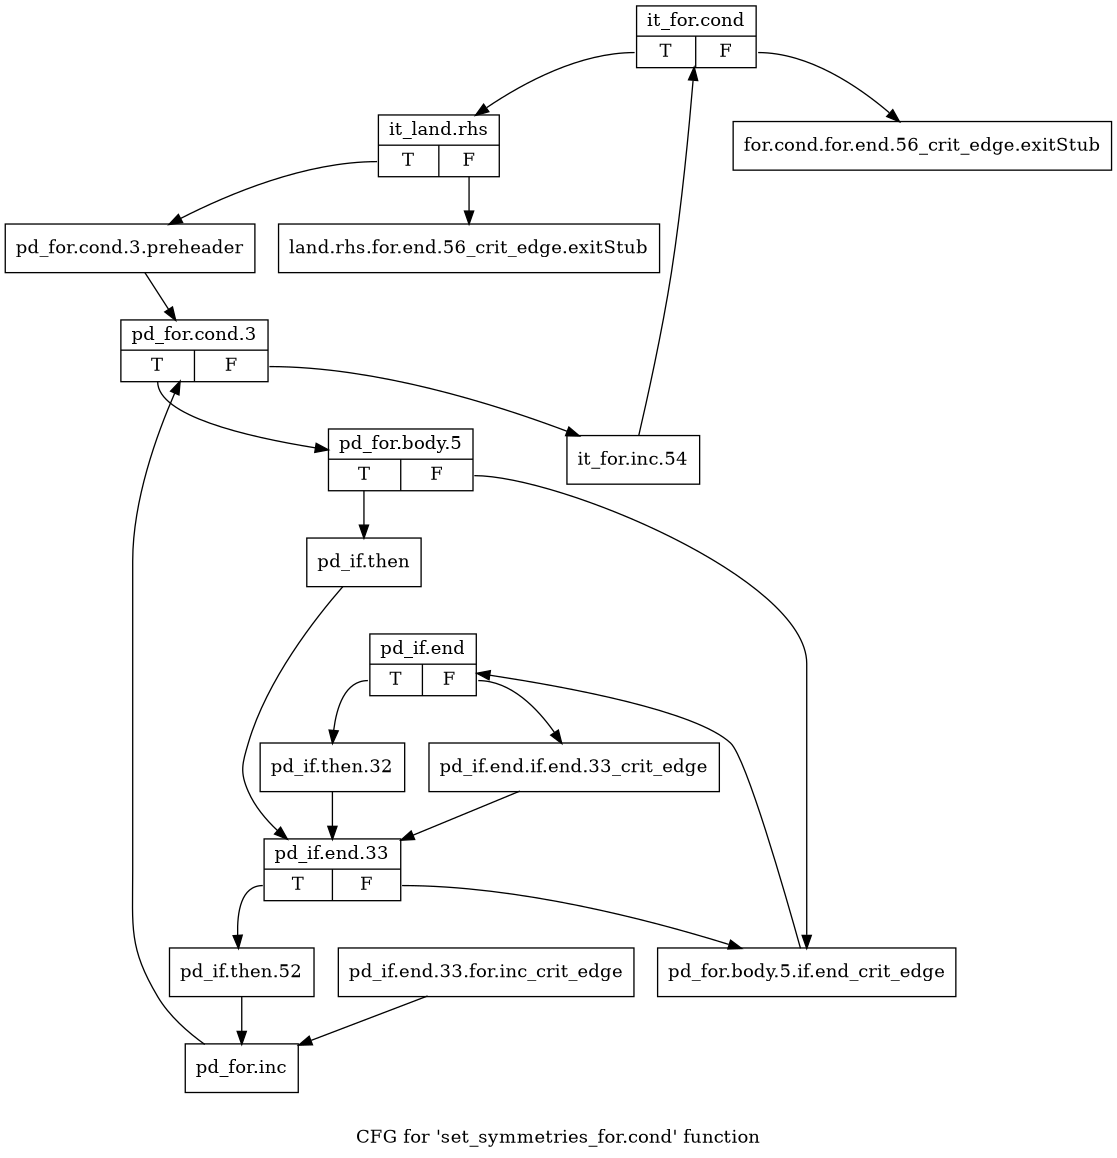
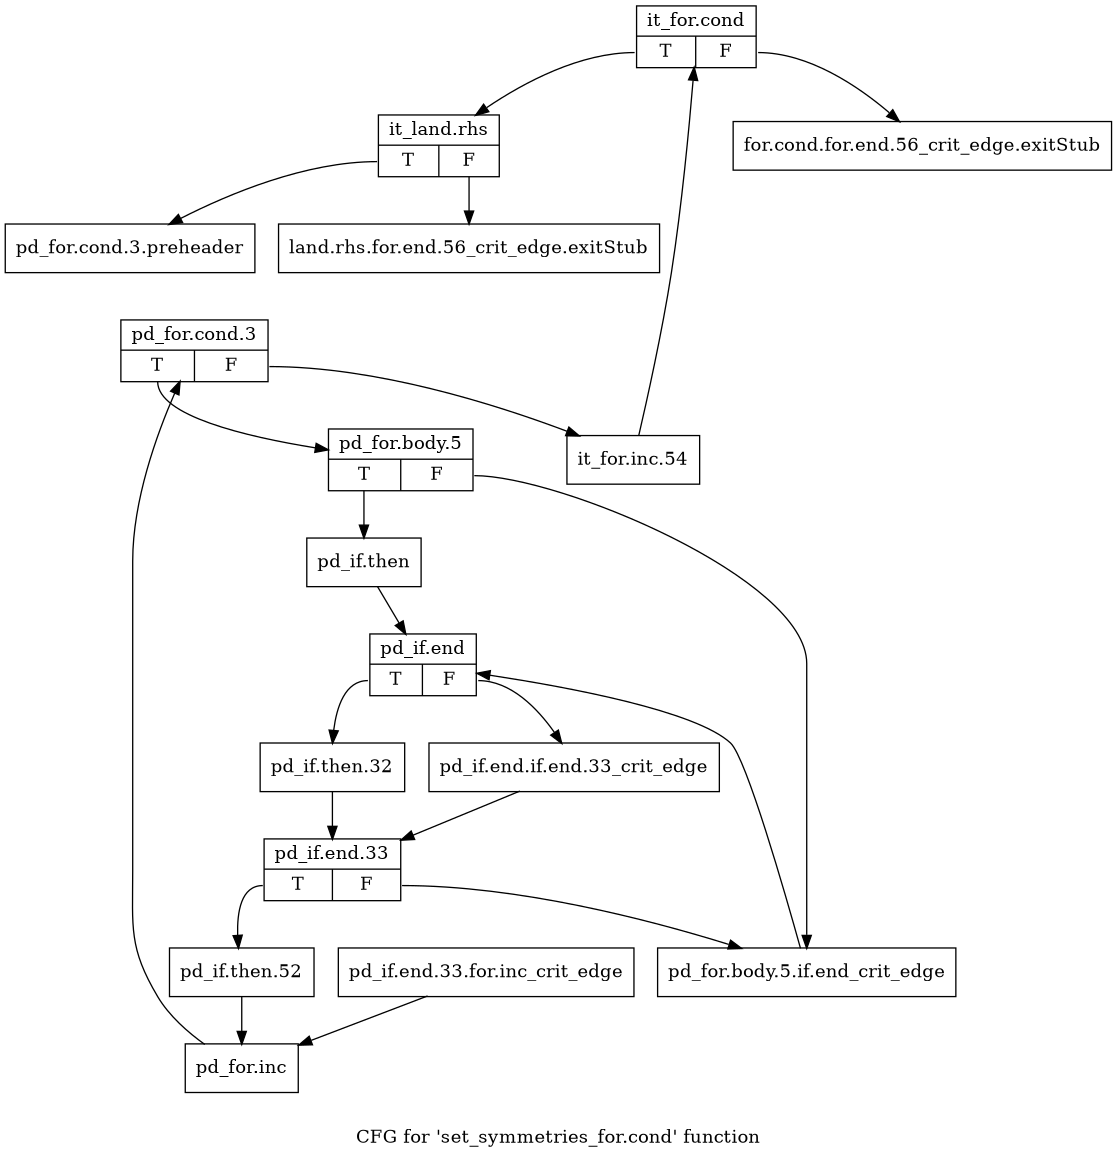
(157, 291) -> none
(264, 703) -> (388, 605)
